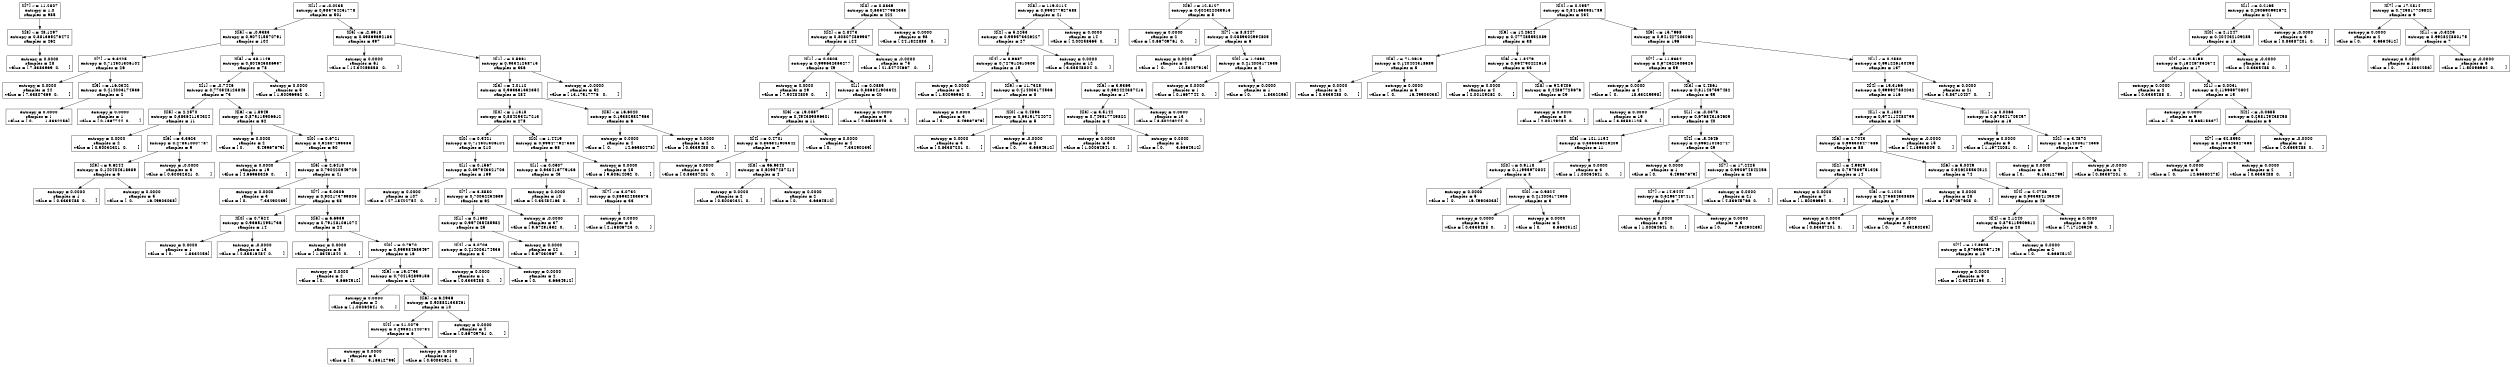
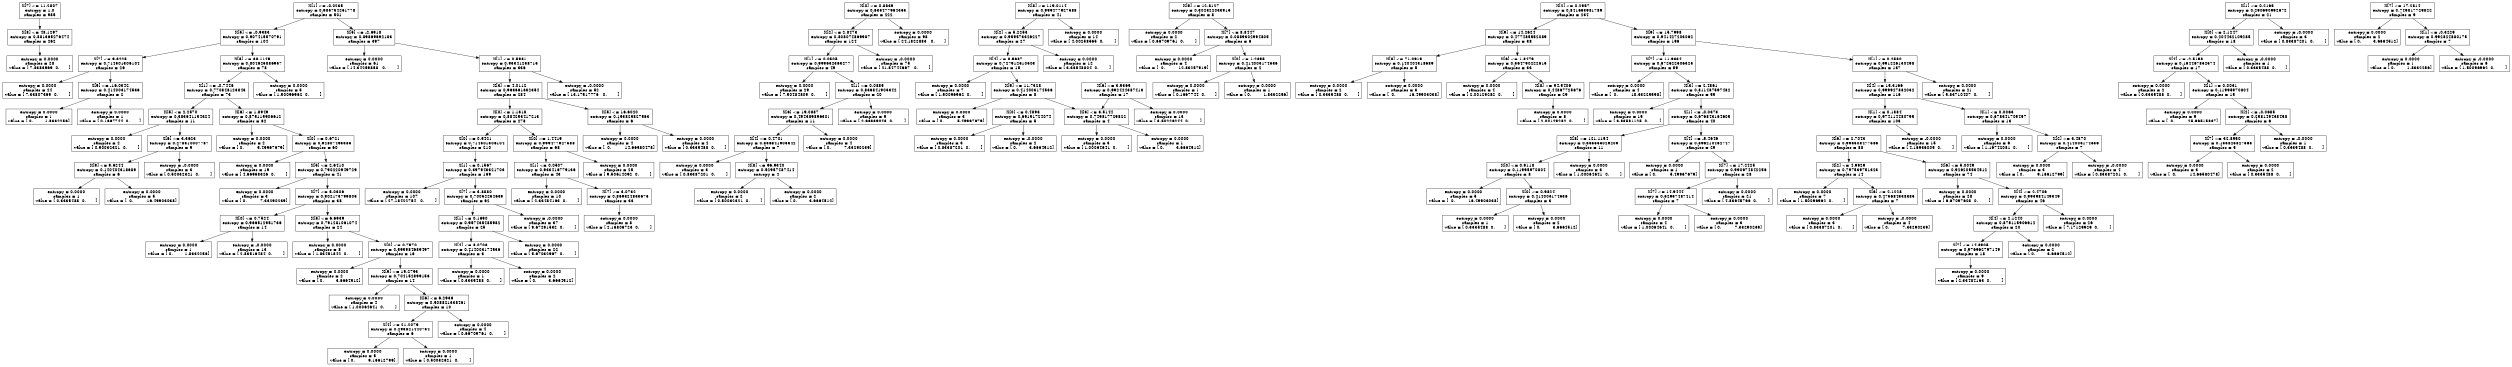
(1023, 102) -> (1058, 103)
(1868, 129) -> none
(766, 170) -> (766, 170)
none -> (475, 182)
